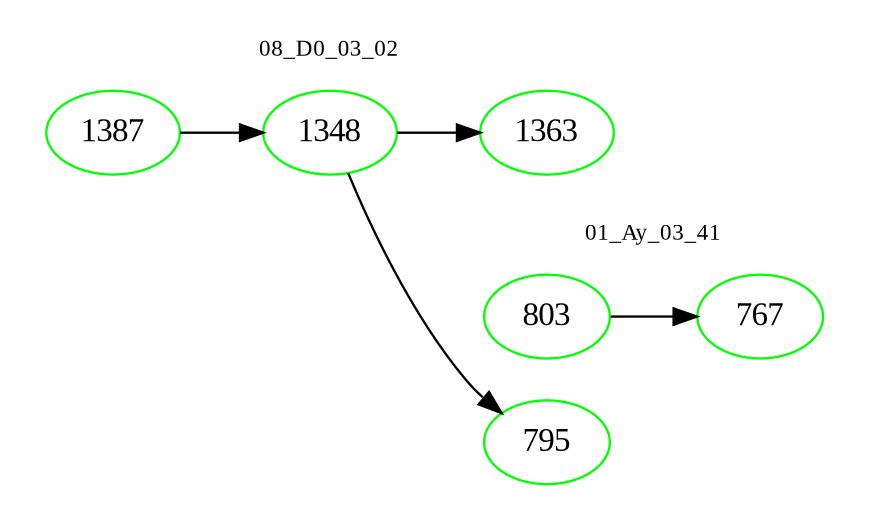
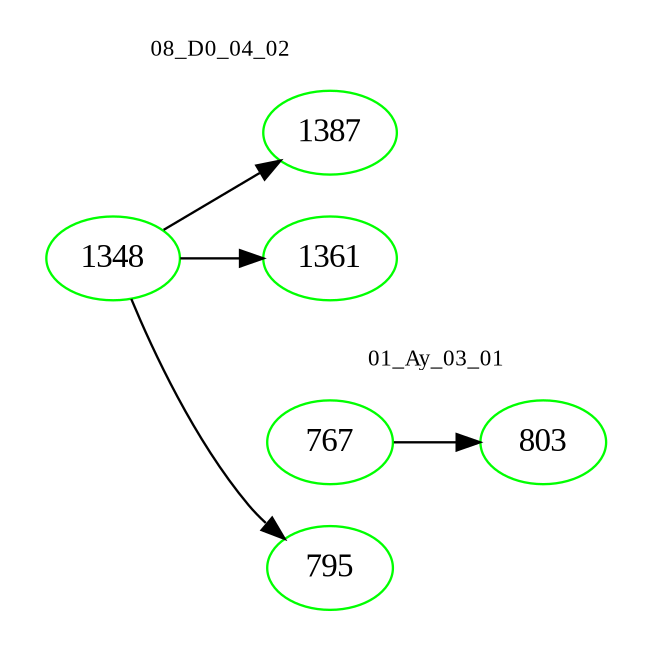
(330, 50) -> (222, 50)
(210, 133) -> (212, 201)
(547, 133) -> (330, 258)
(654, 234) -> (437, 360)
(642, 317) -> (425, 442)
